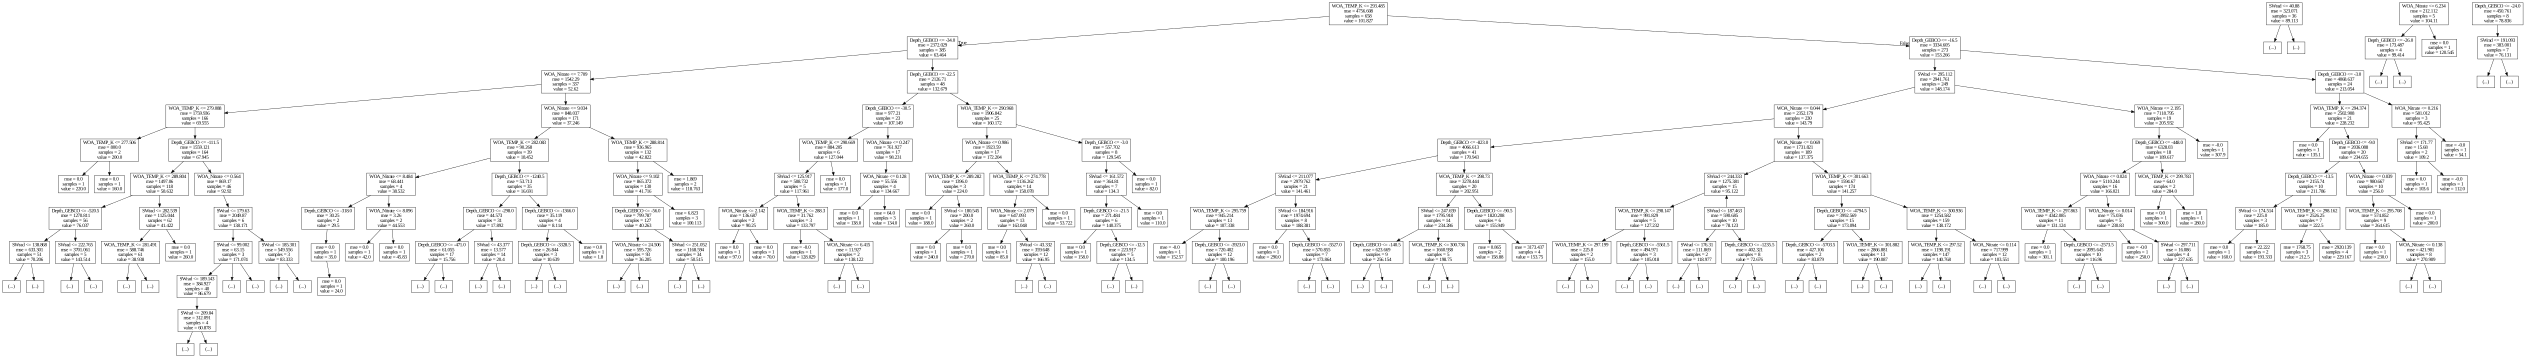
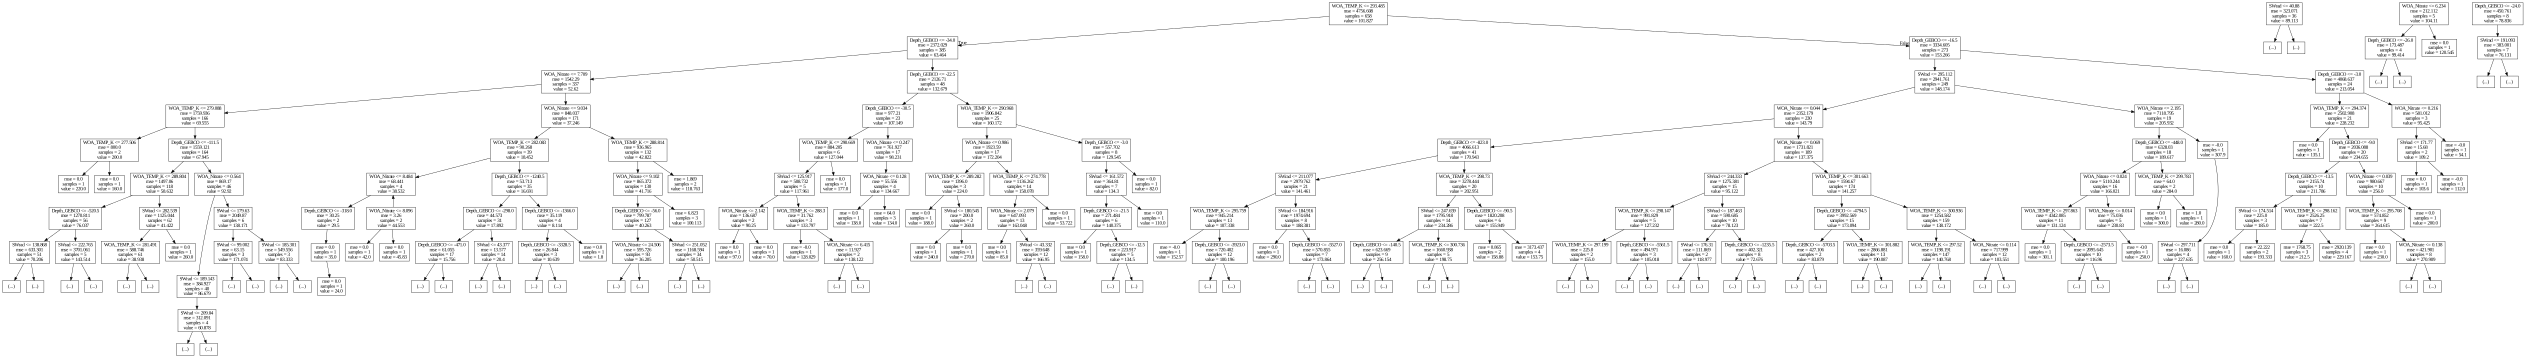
(389, 200) -> (393, 203)
(1727, 203) -> (1722, 200)
(2144, 235) -> (2218, 202)
(216, 268) -> (205, 233)
